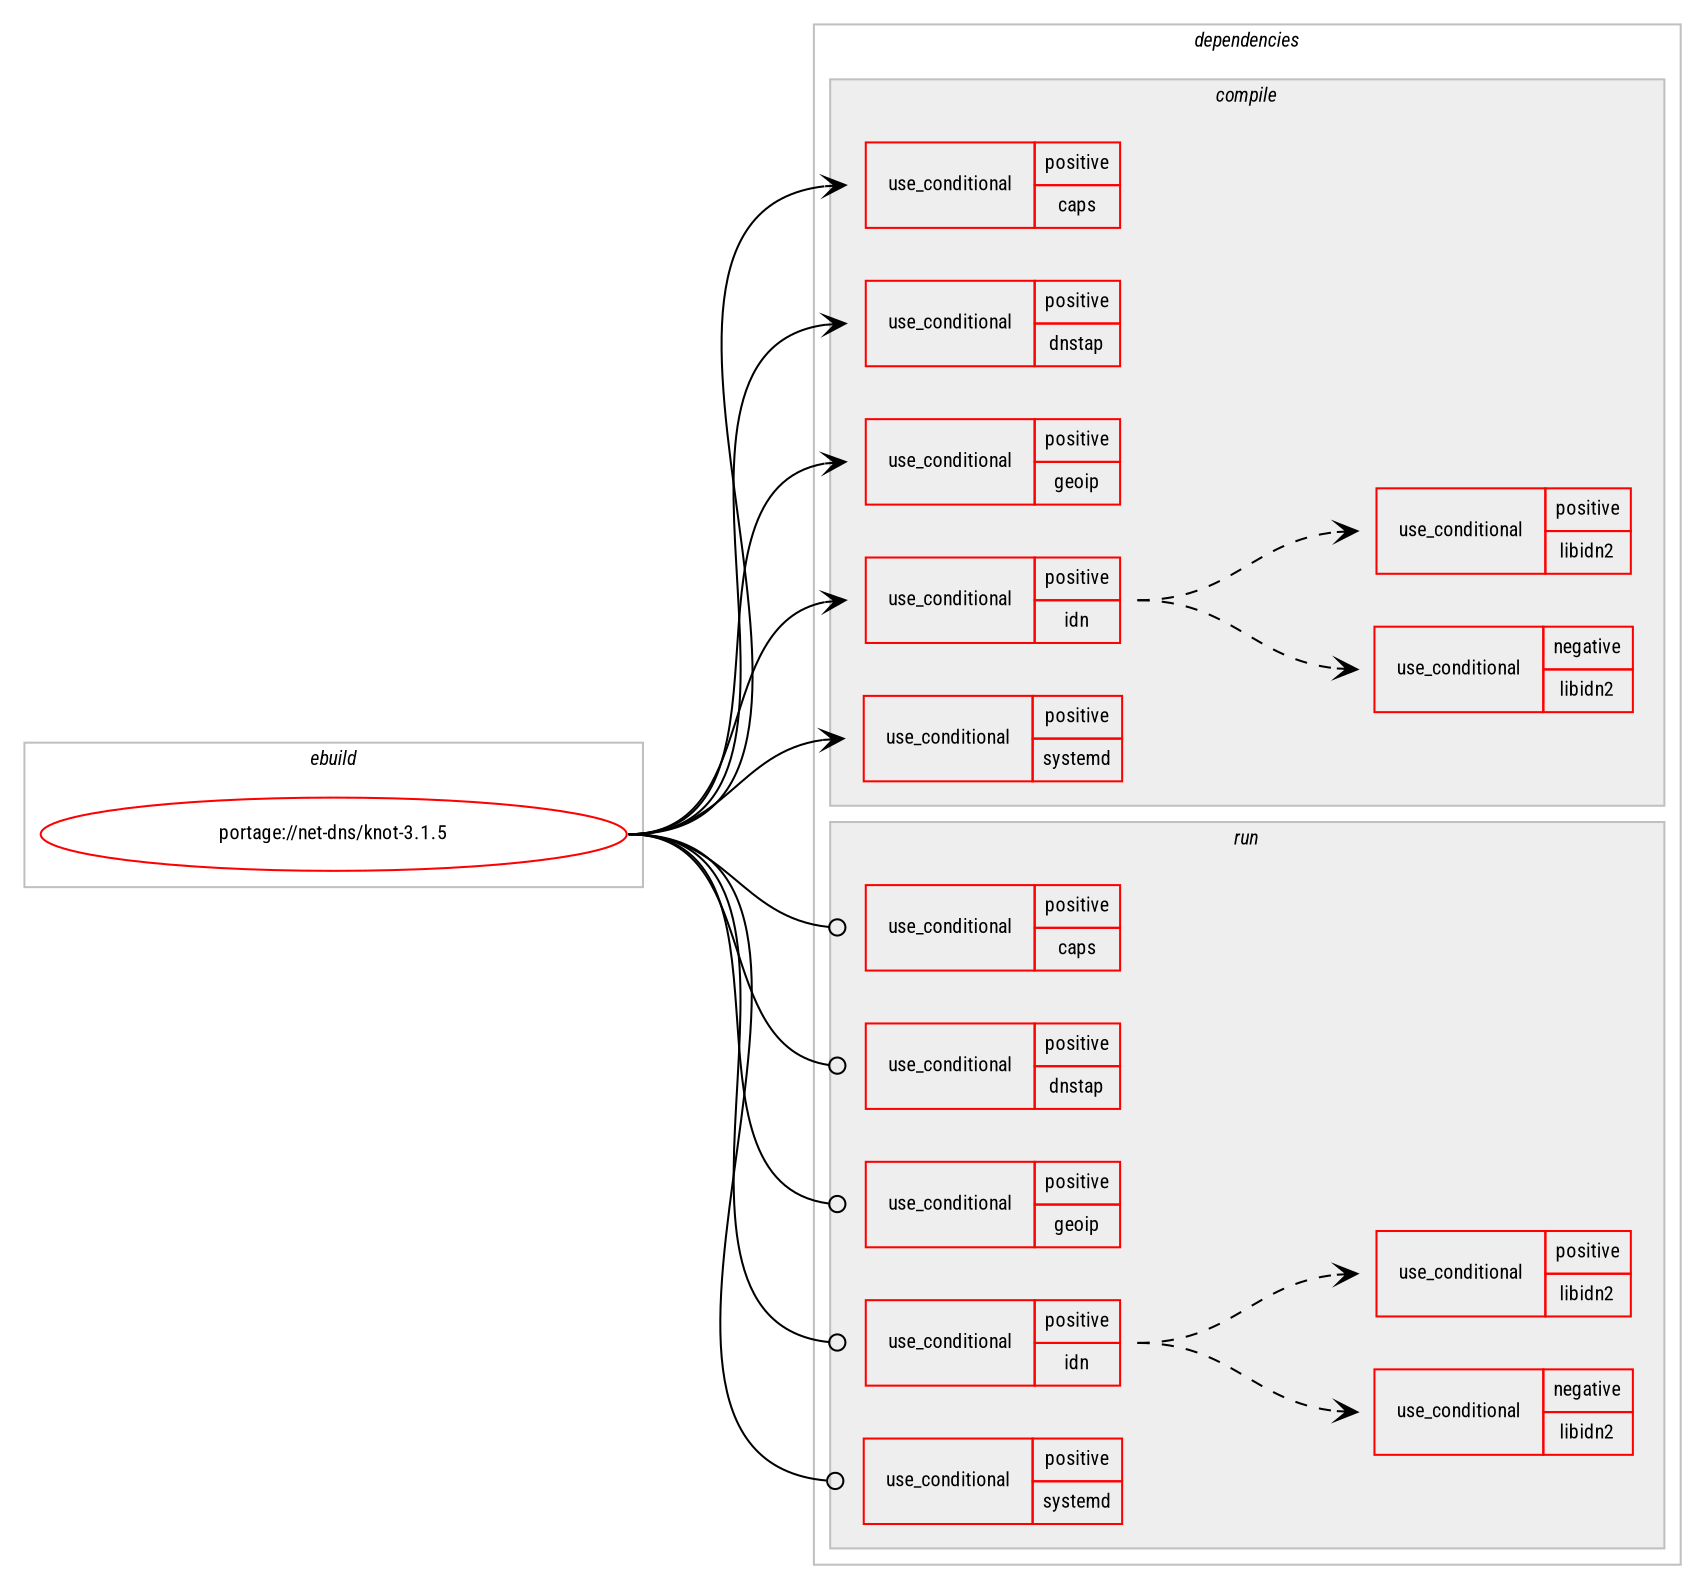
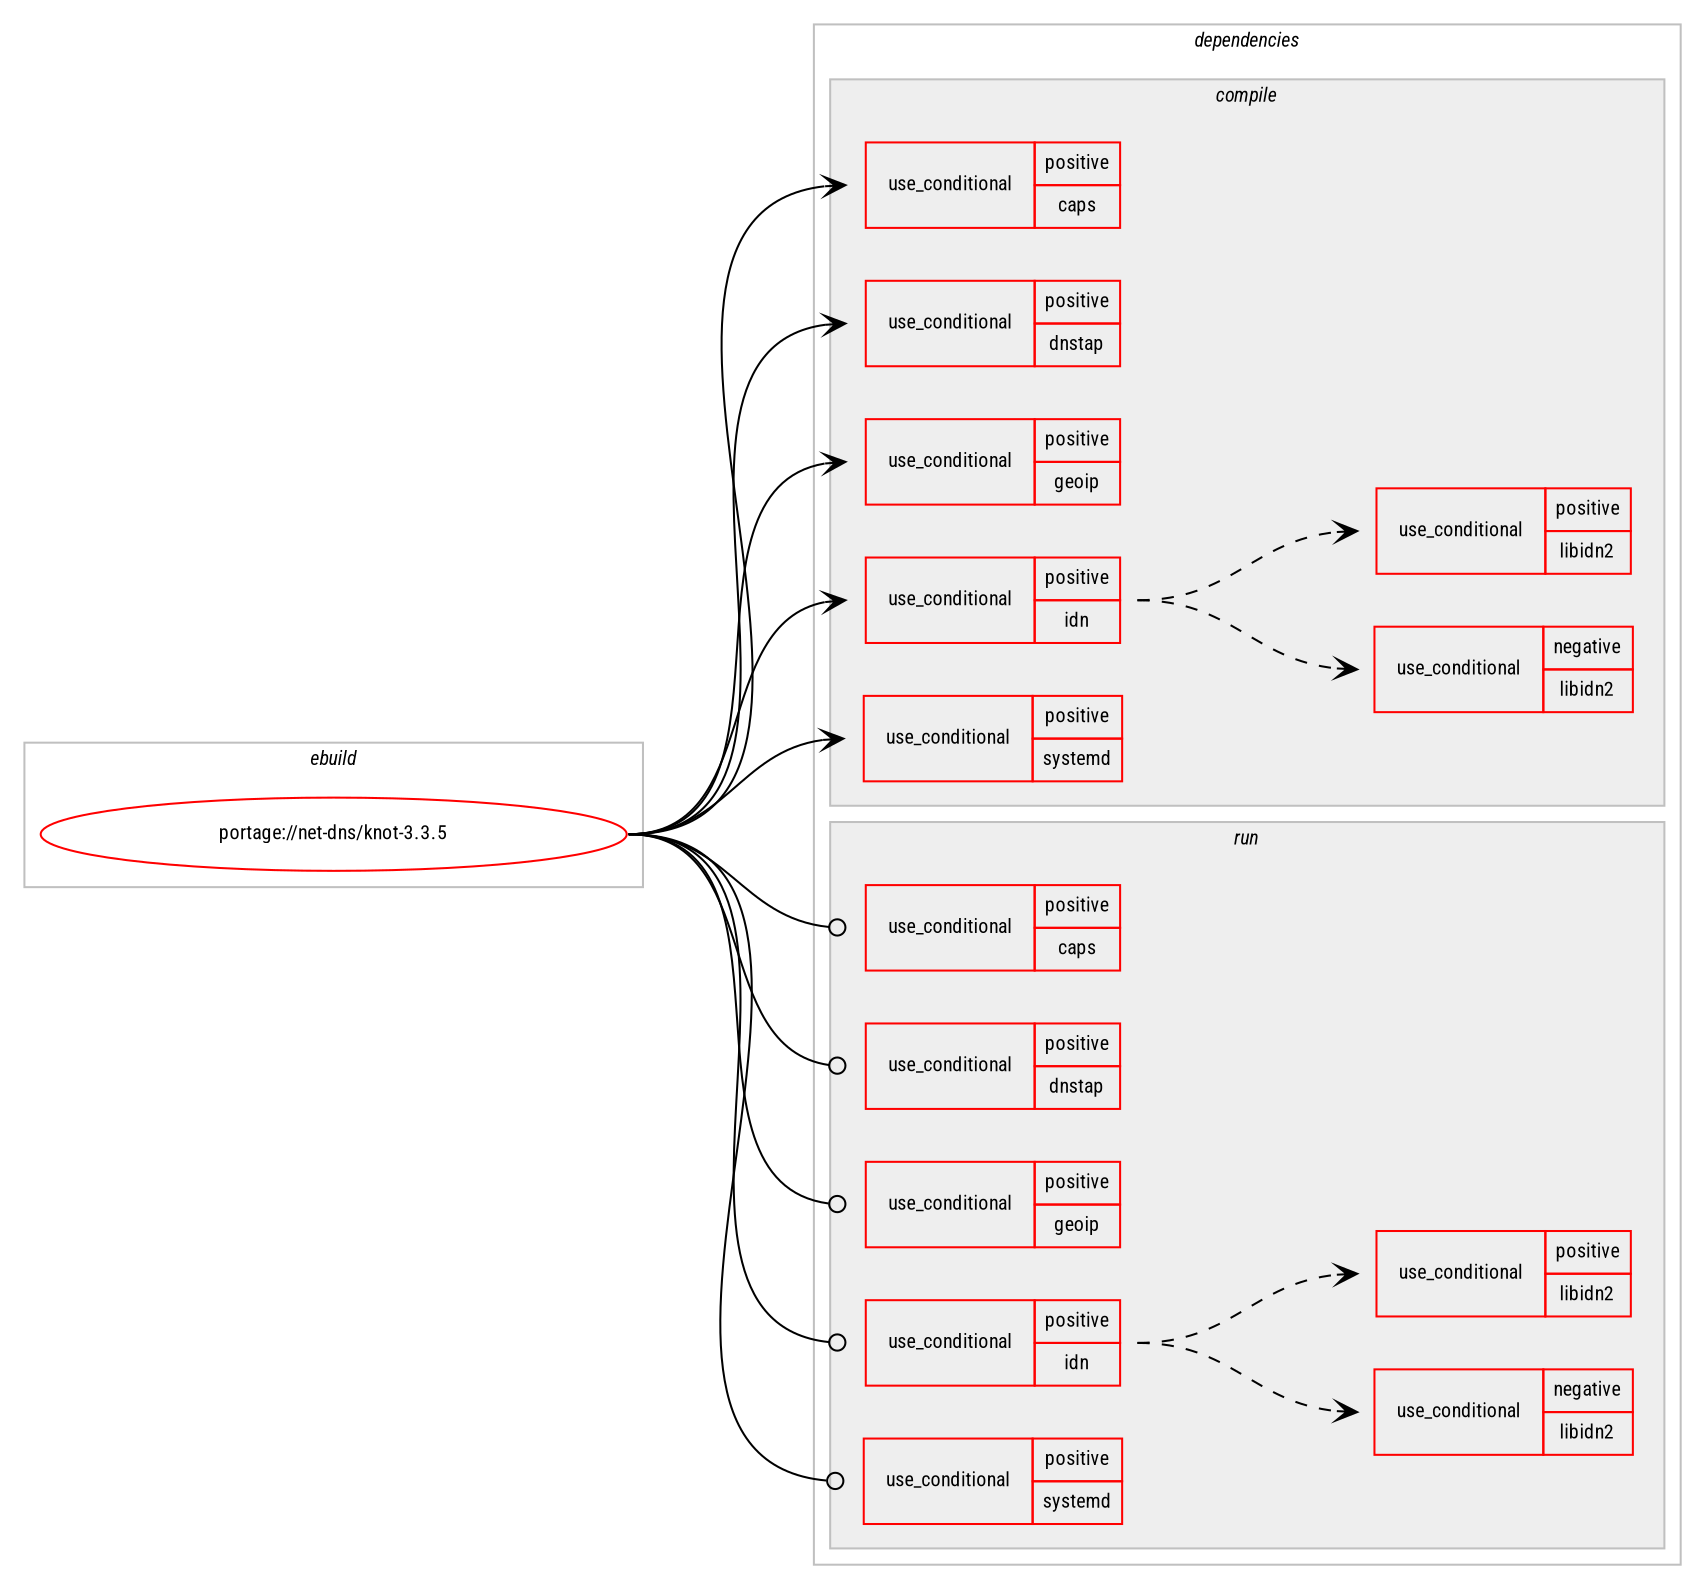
(334, 834) -> (334, 834)
